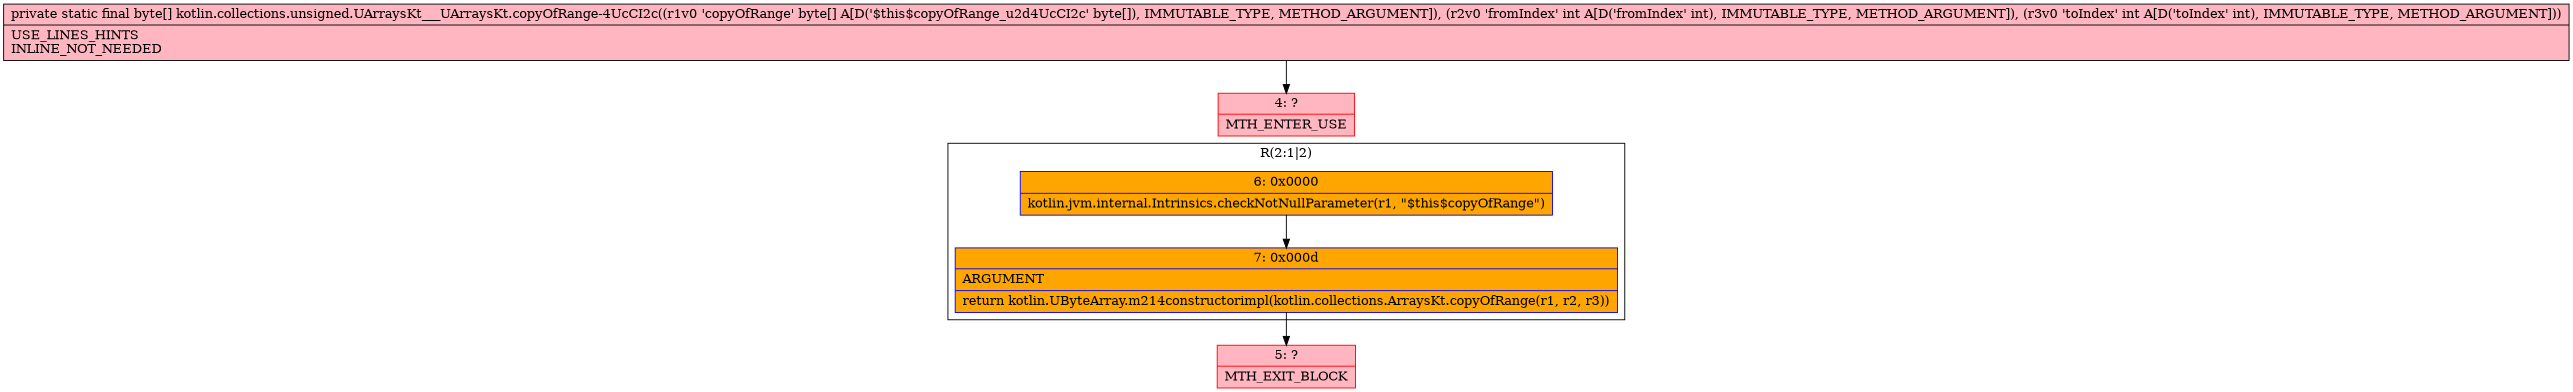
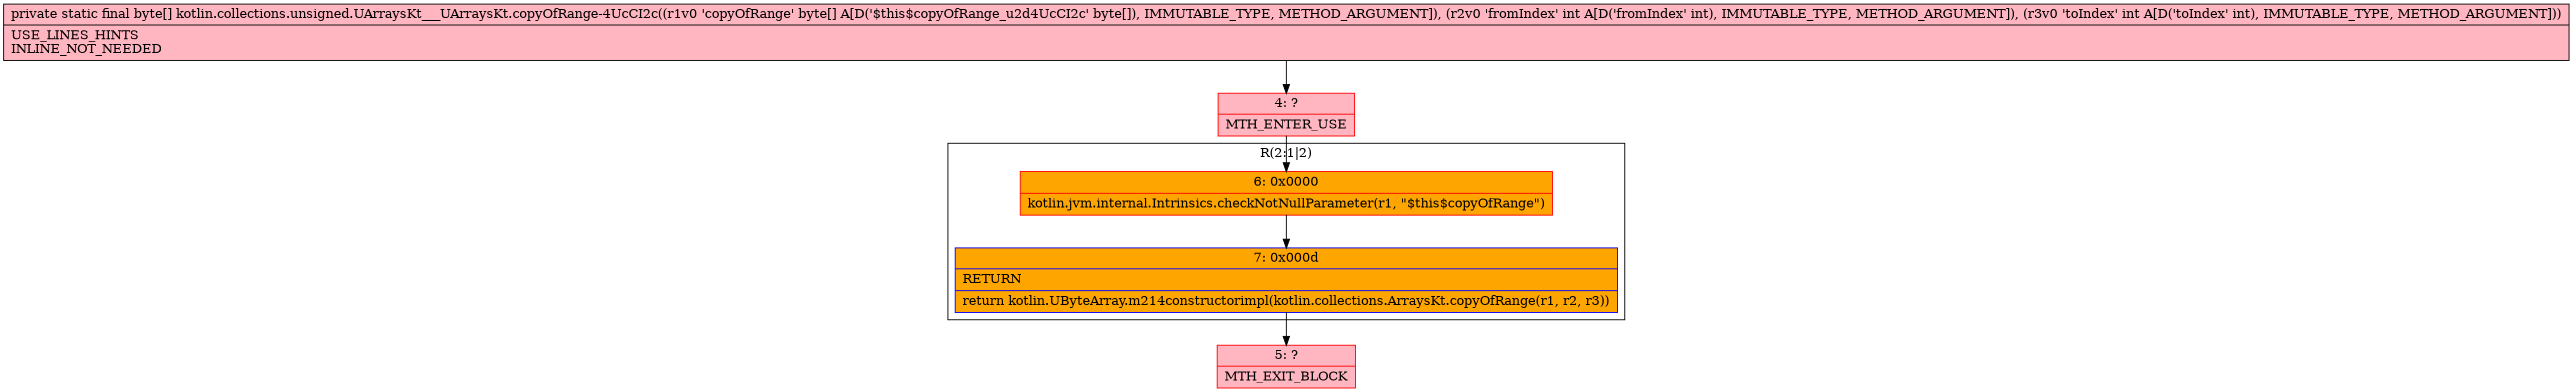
none -> (1286, 149)
(1286, 193) -> (1286, 193)
(1003, 279) -> (992, 279)
